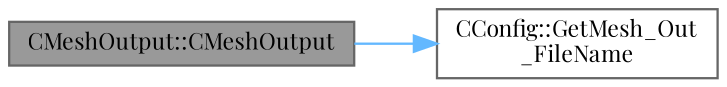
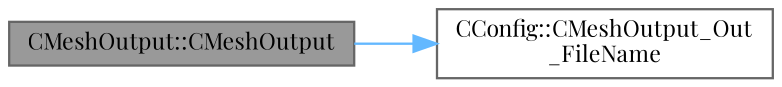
(577, 44) -> (605, 44)
